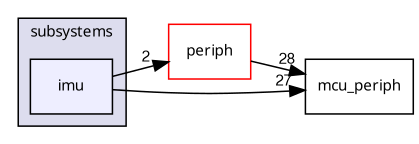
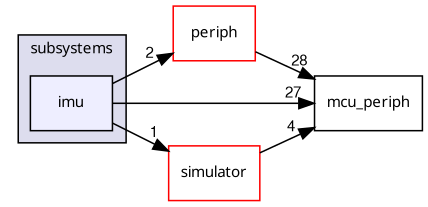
none -> (214, 173)
